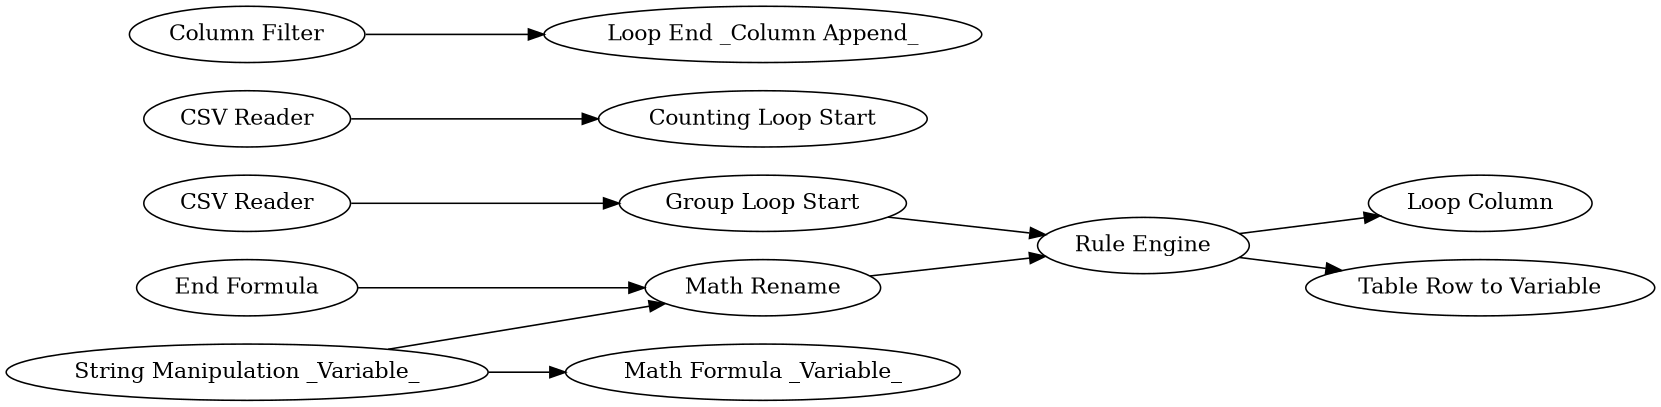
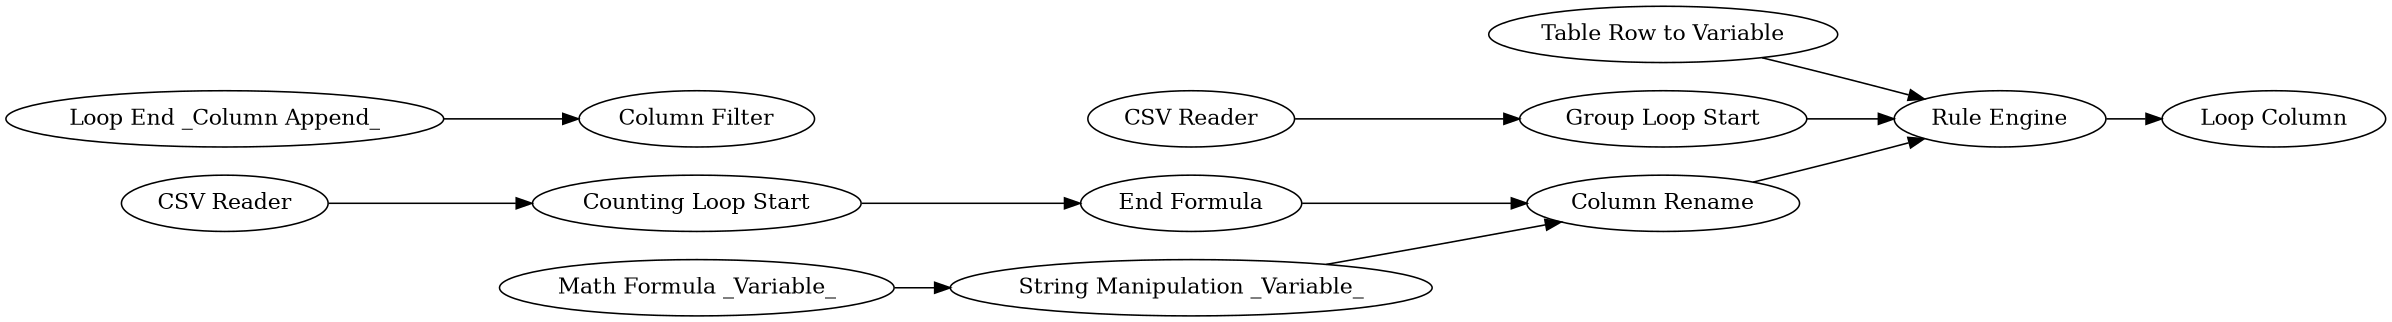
(447, 34) -> (503, 119)
none -> (963, 203)
(1283, 263) -> (1835, 76)
(763, 288) -> (1663, 203)
(519, 372) -> (915, 288)
